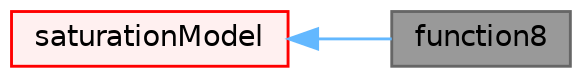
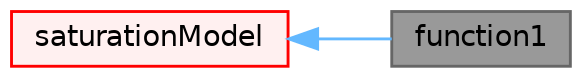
(481, 39) -> (481, 39)
